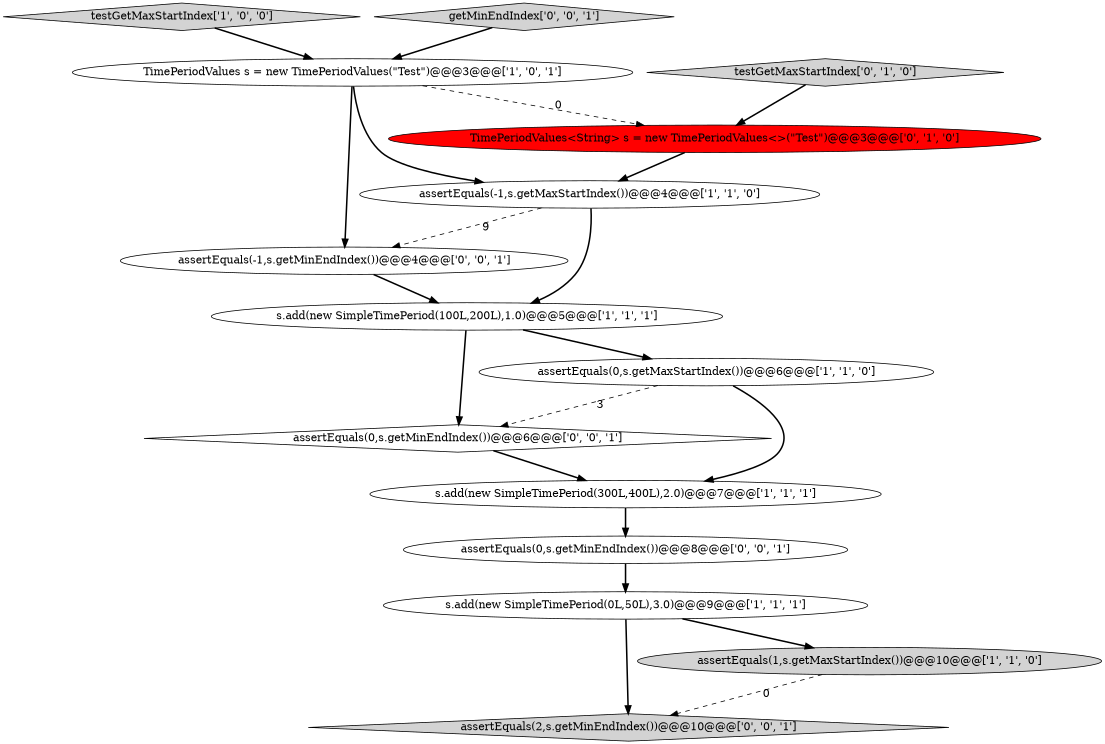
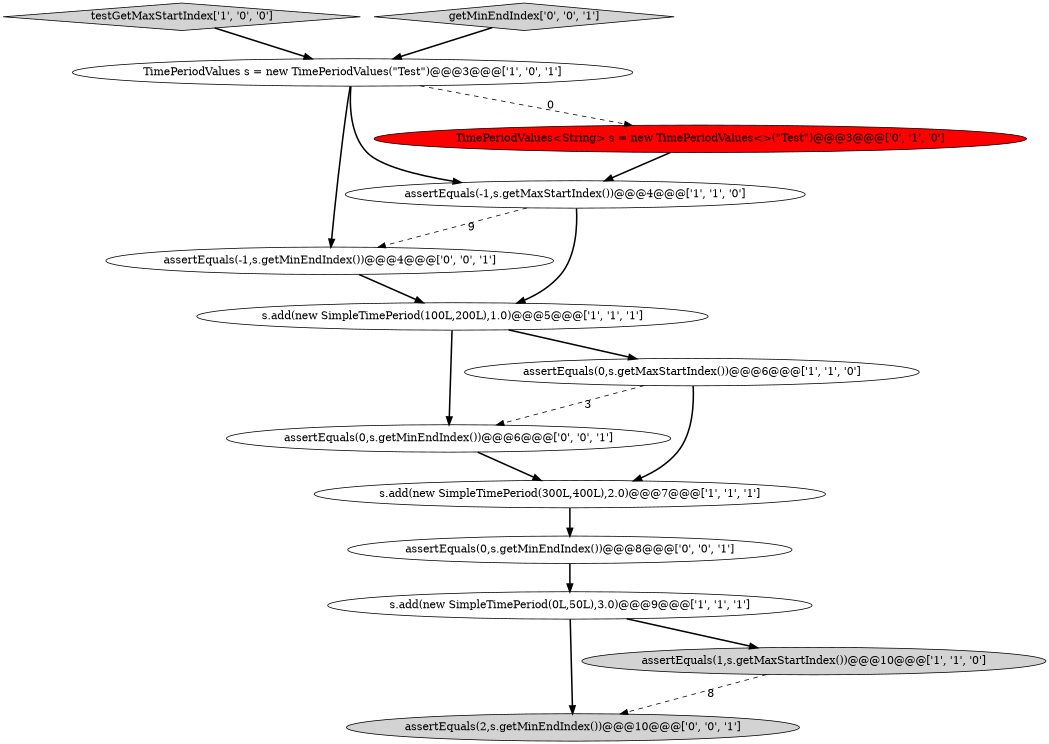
(825, 72) -> none
(458, 438) -> (449, 438)
(767, 694) -> (711, 694)
(629, 727) -> (573, 727)
